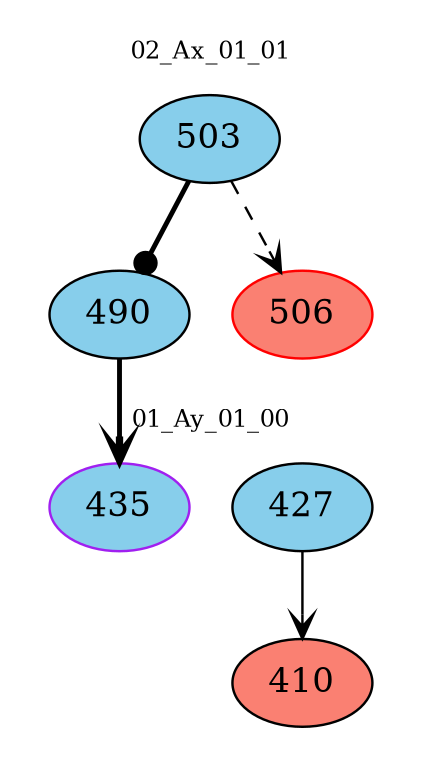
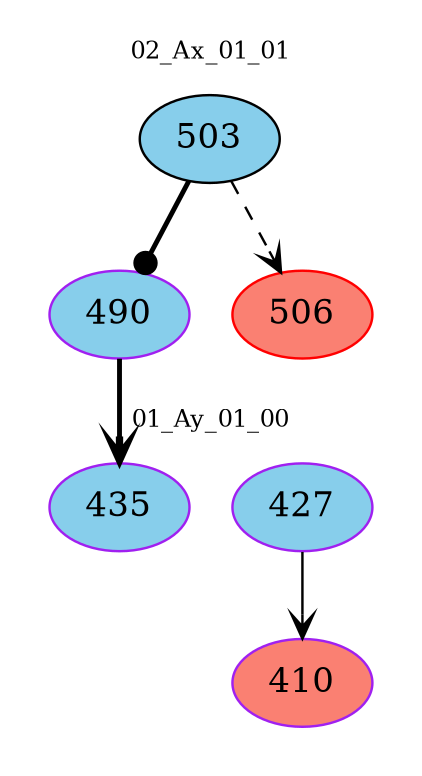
(120, 315) -> (120, 315)
(302, 507) -> (302, 507)
(302, 683) -> (302, 683)
